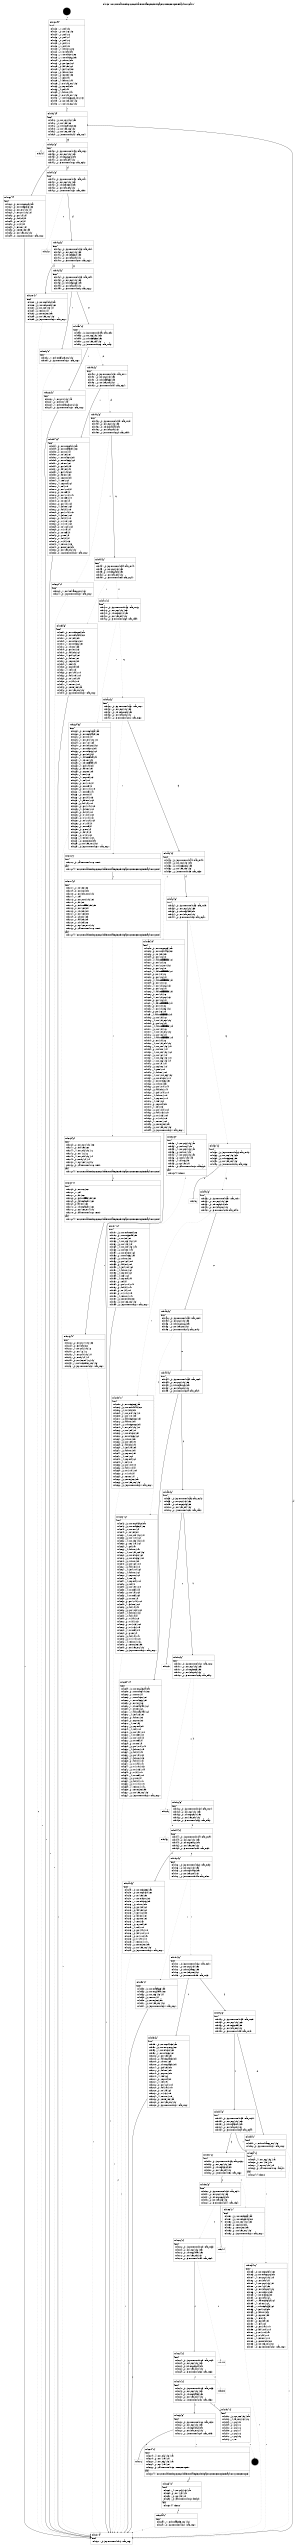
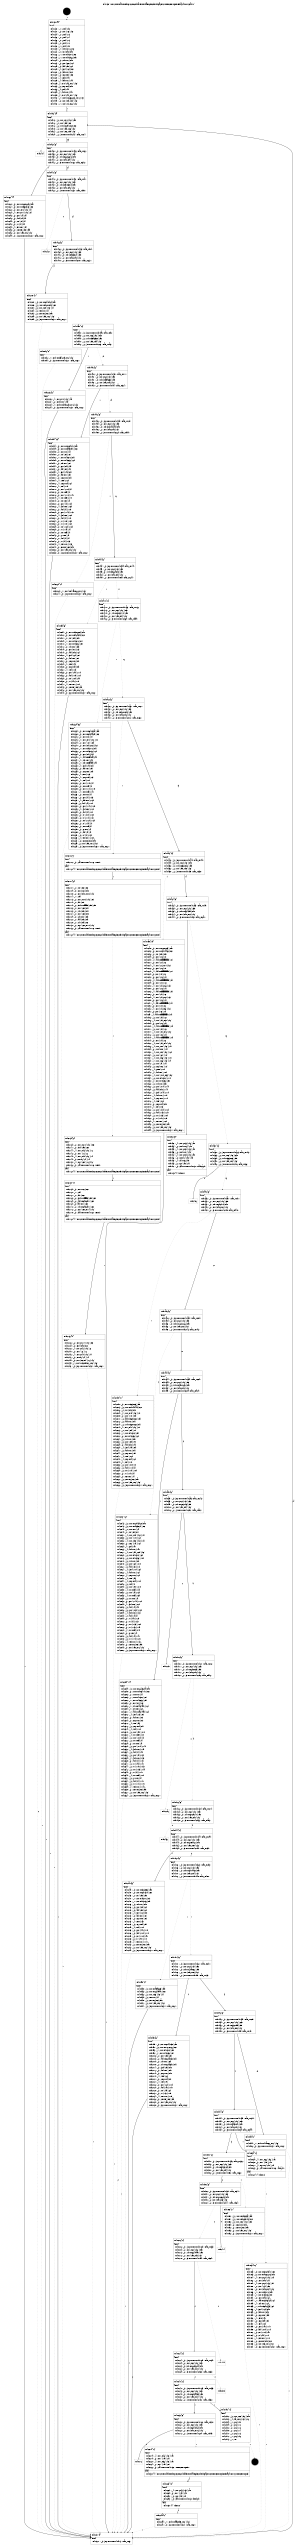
(73, 280) -> none
(129, 1266) -> none
